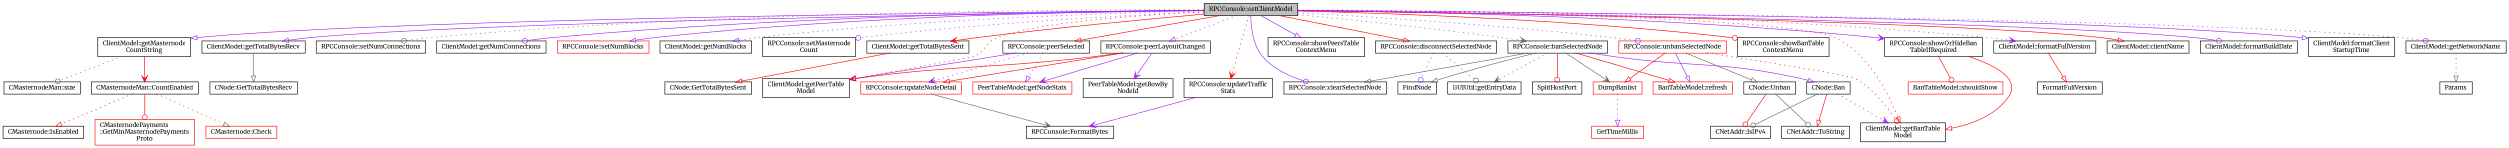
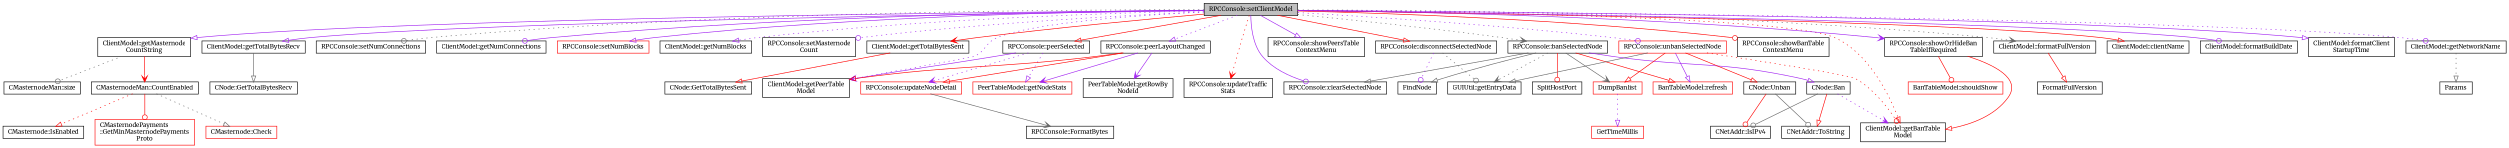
(1654, 17) -> (1654, 17)
(1052, 25) -> (1052, 25)
none -> (1578, 68)
(1730, 71) -> (1730, 71)
(1146, 111) -> none
